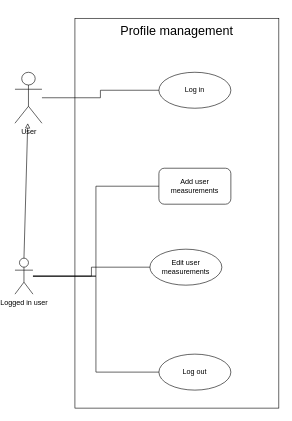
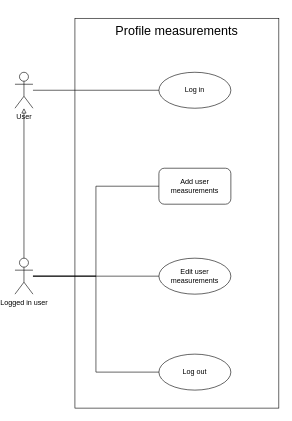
(177, 30) -> (177, 30)
(28, 98) -> (24, 90)
(186, 267) -> (195, 276)
